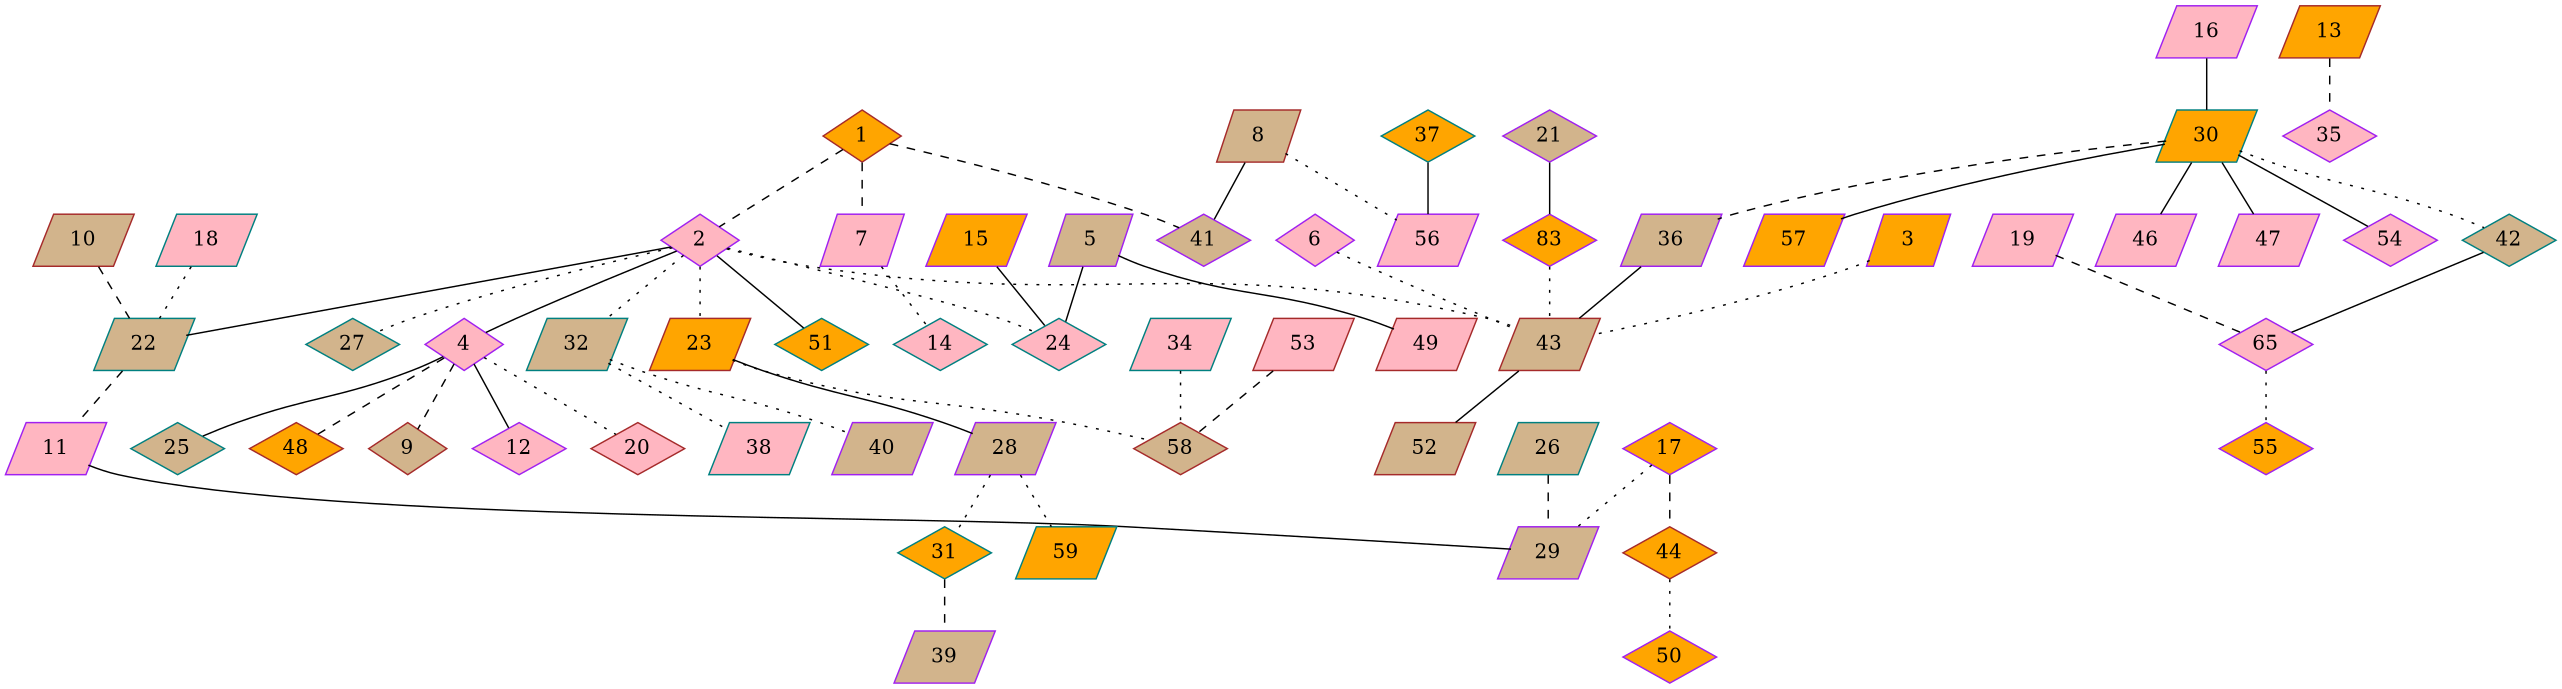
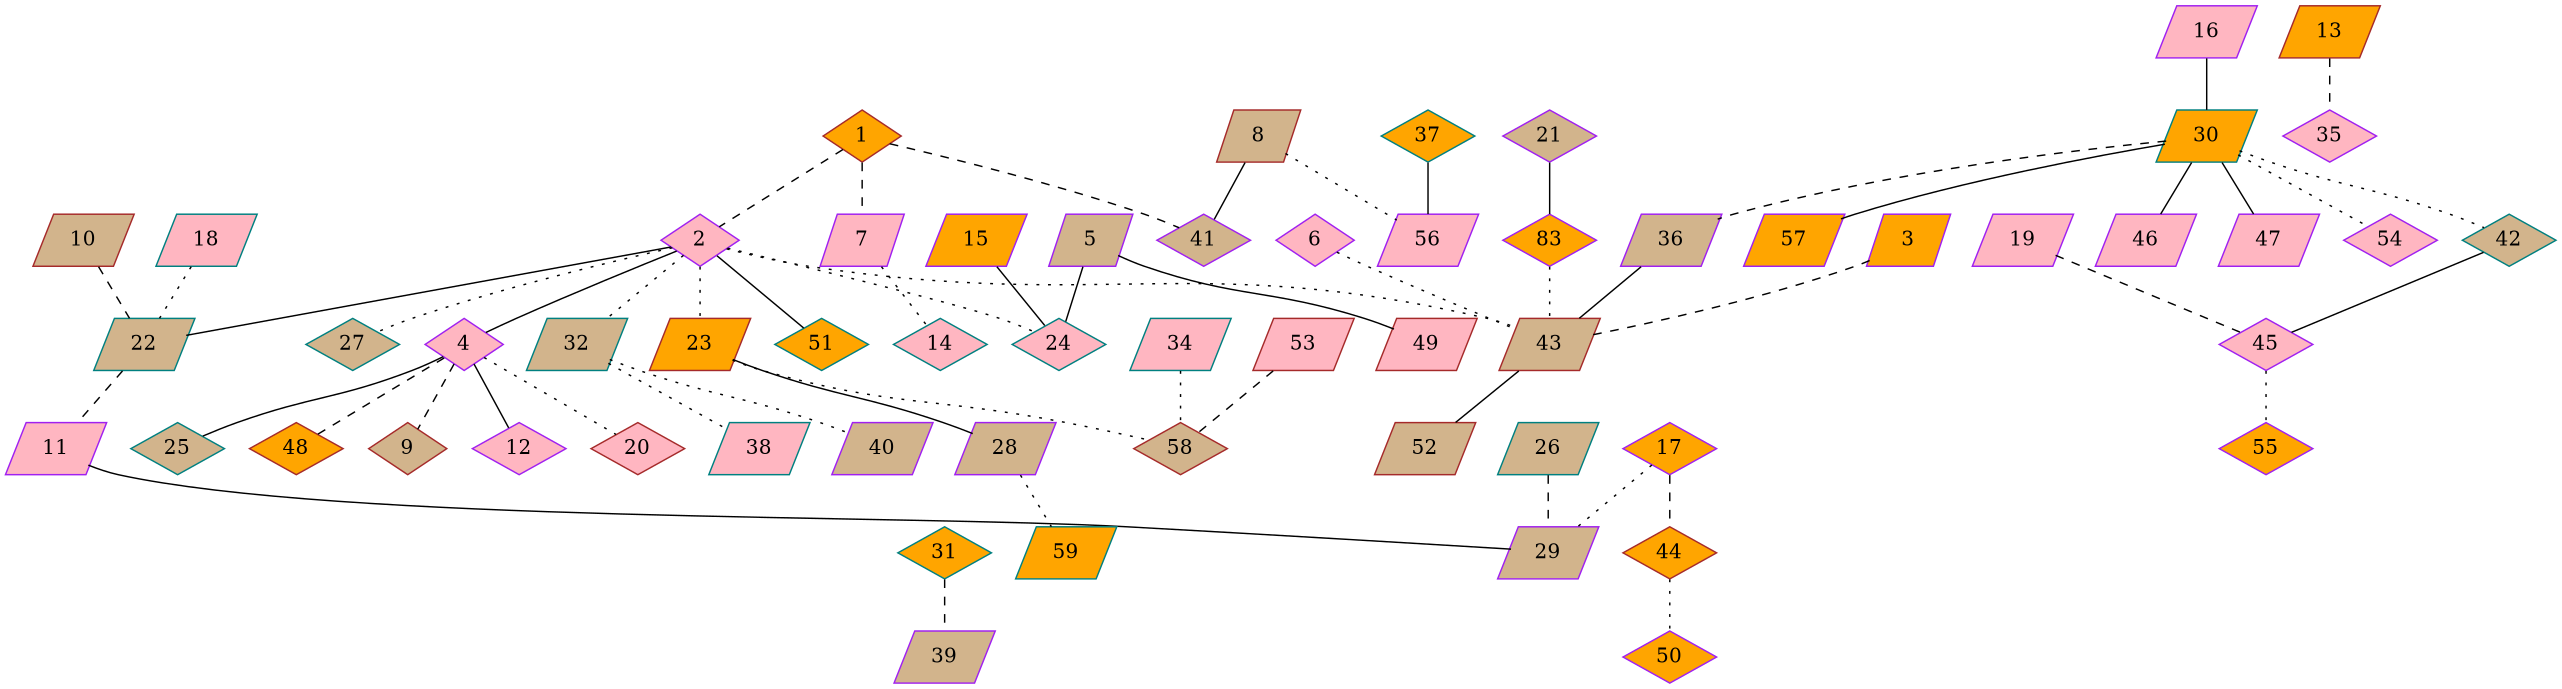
(2303, 191) -> (2303, 191)
(1732, 303) -> (1732, 303)
(2266, 344) -> (2266, 344)
(973, 504) -> none
